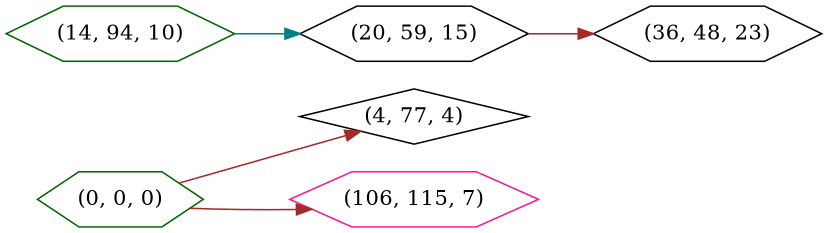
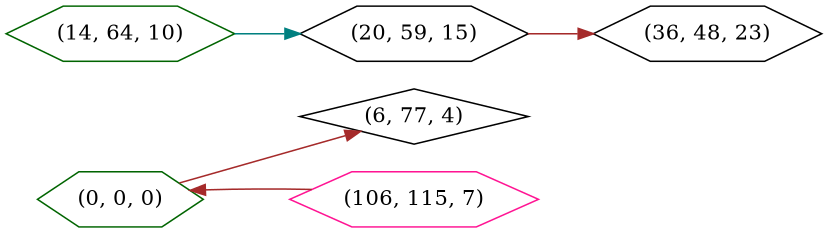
(120, 34) -> (120, 34)
(414, 117) -> (414, 117)
(243, 210) -> (259, 189)
